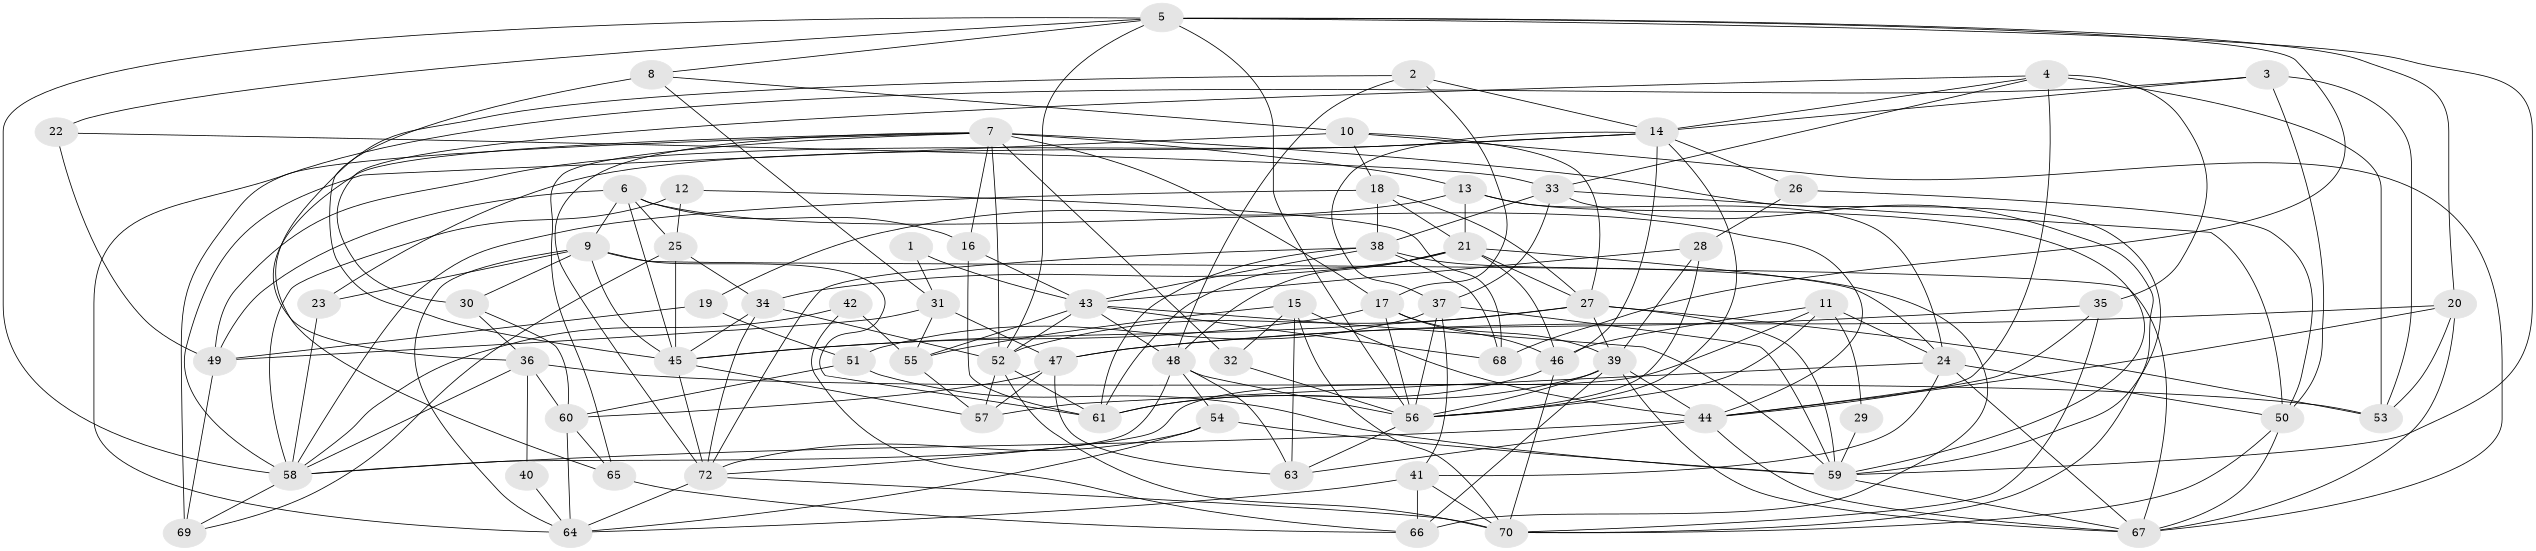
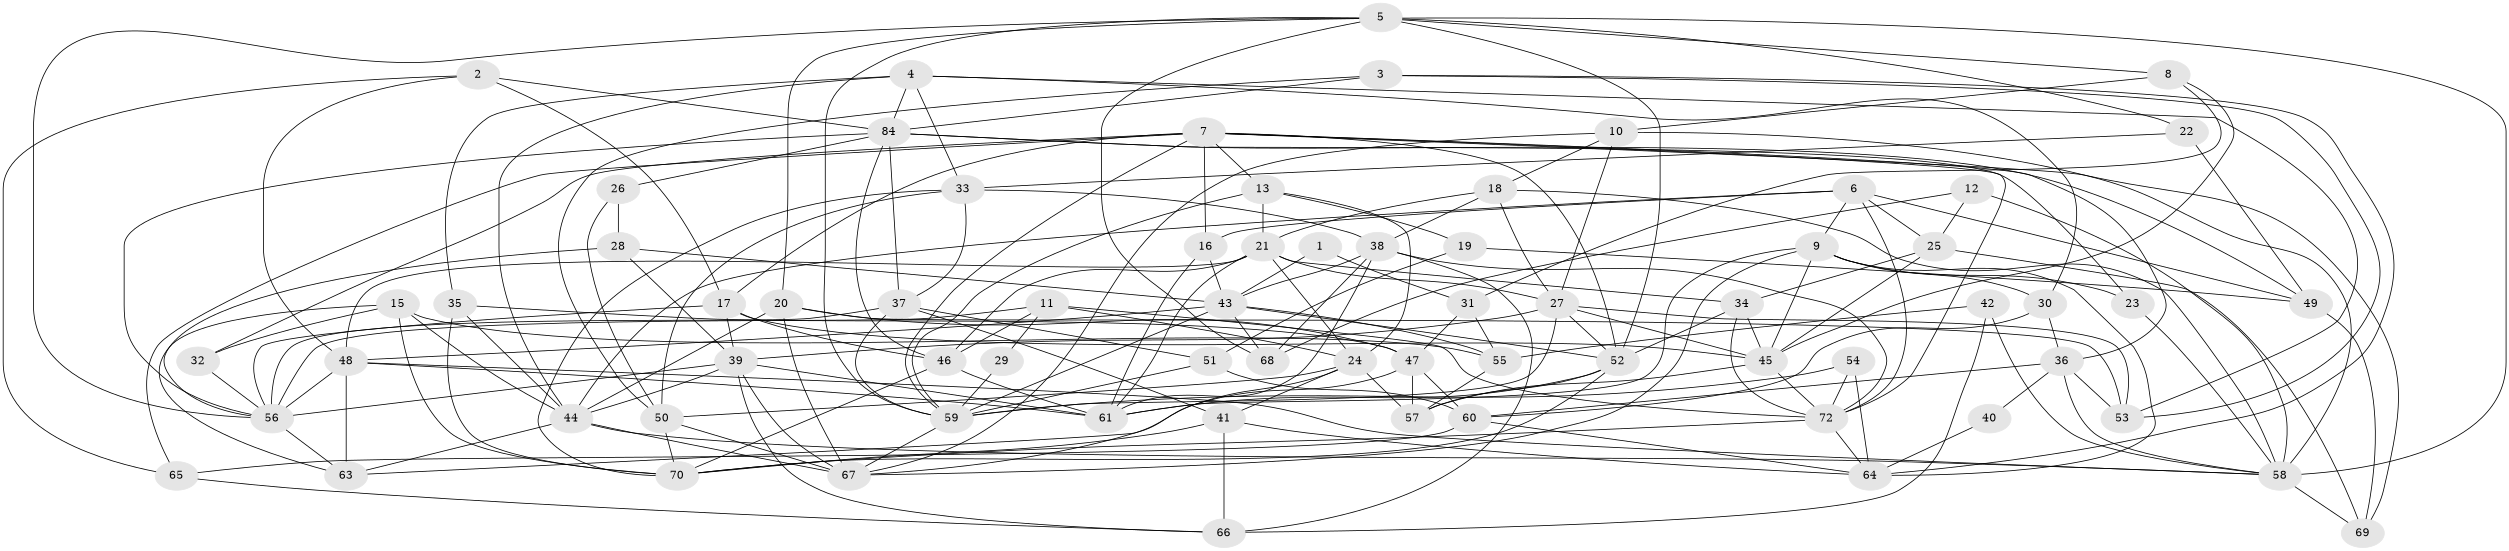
(1657, 132) -> (889, 132)
(650, 275) -> (1906, 335)
(578, 340) -> none
(1196, 390) -> (727, 385)
